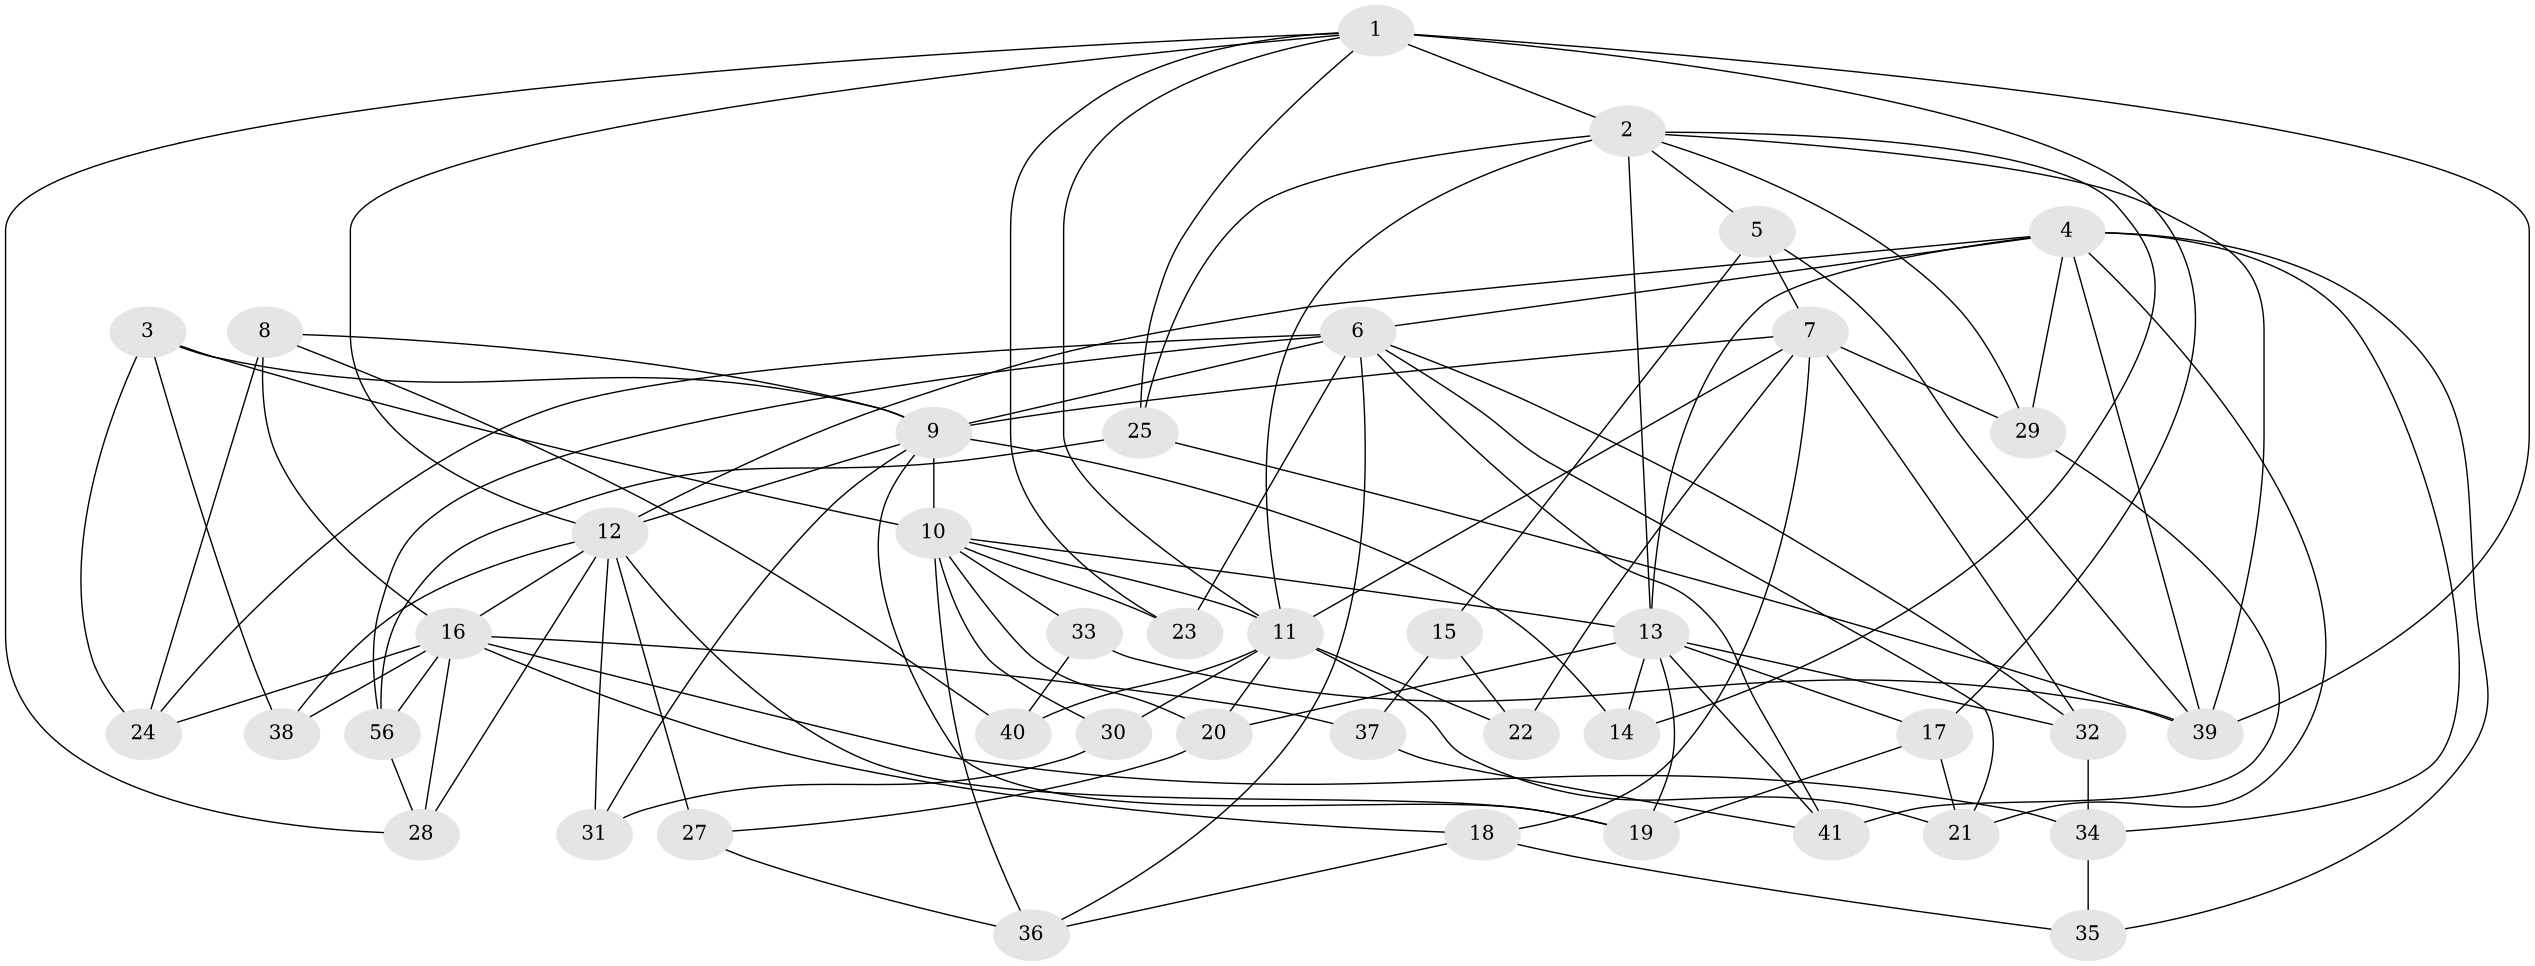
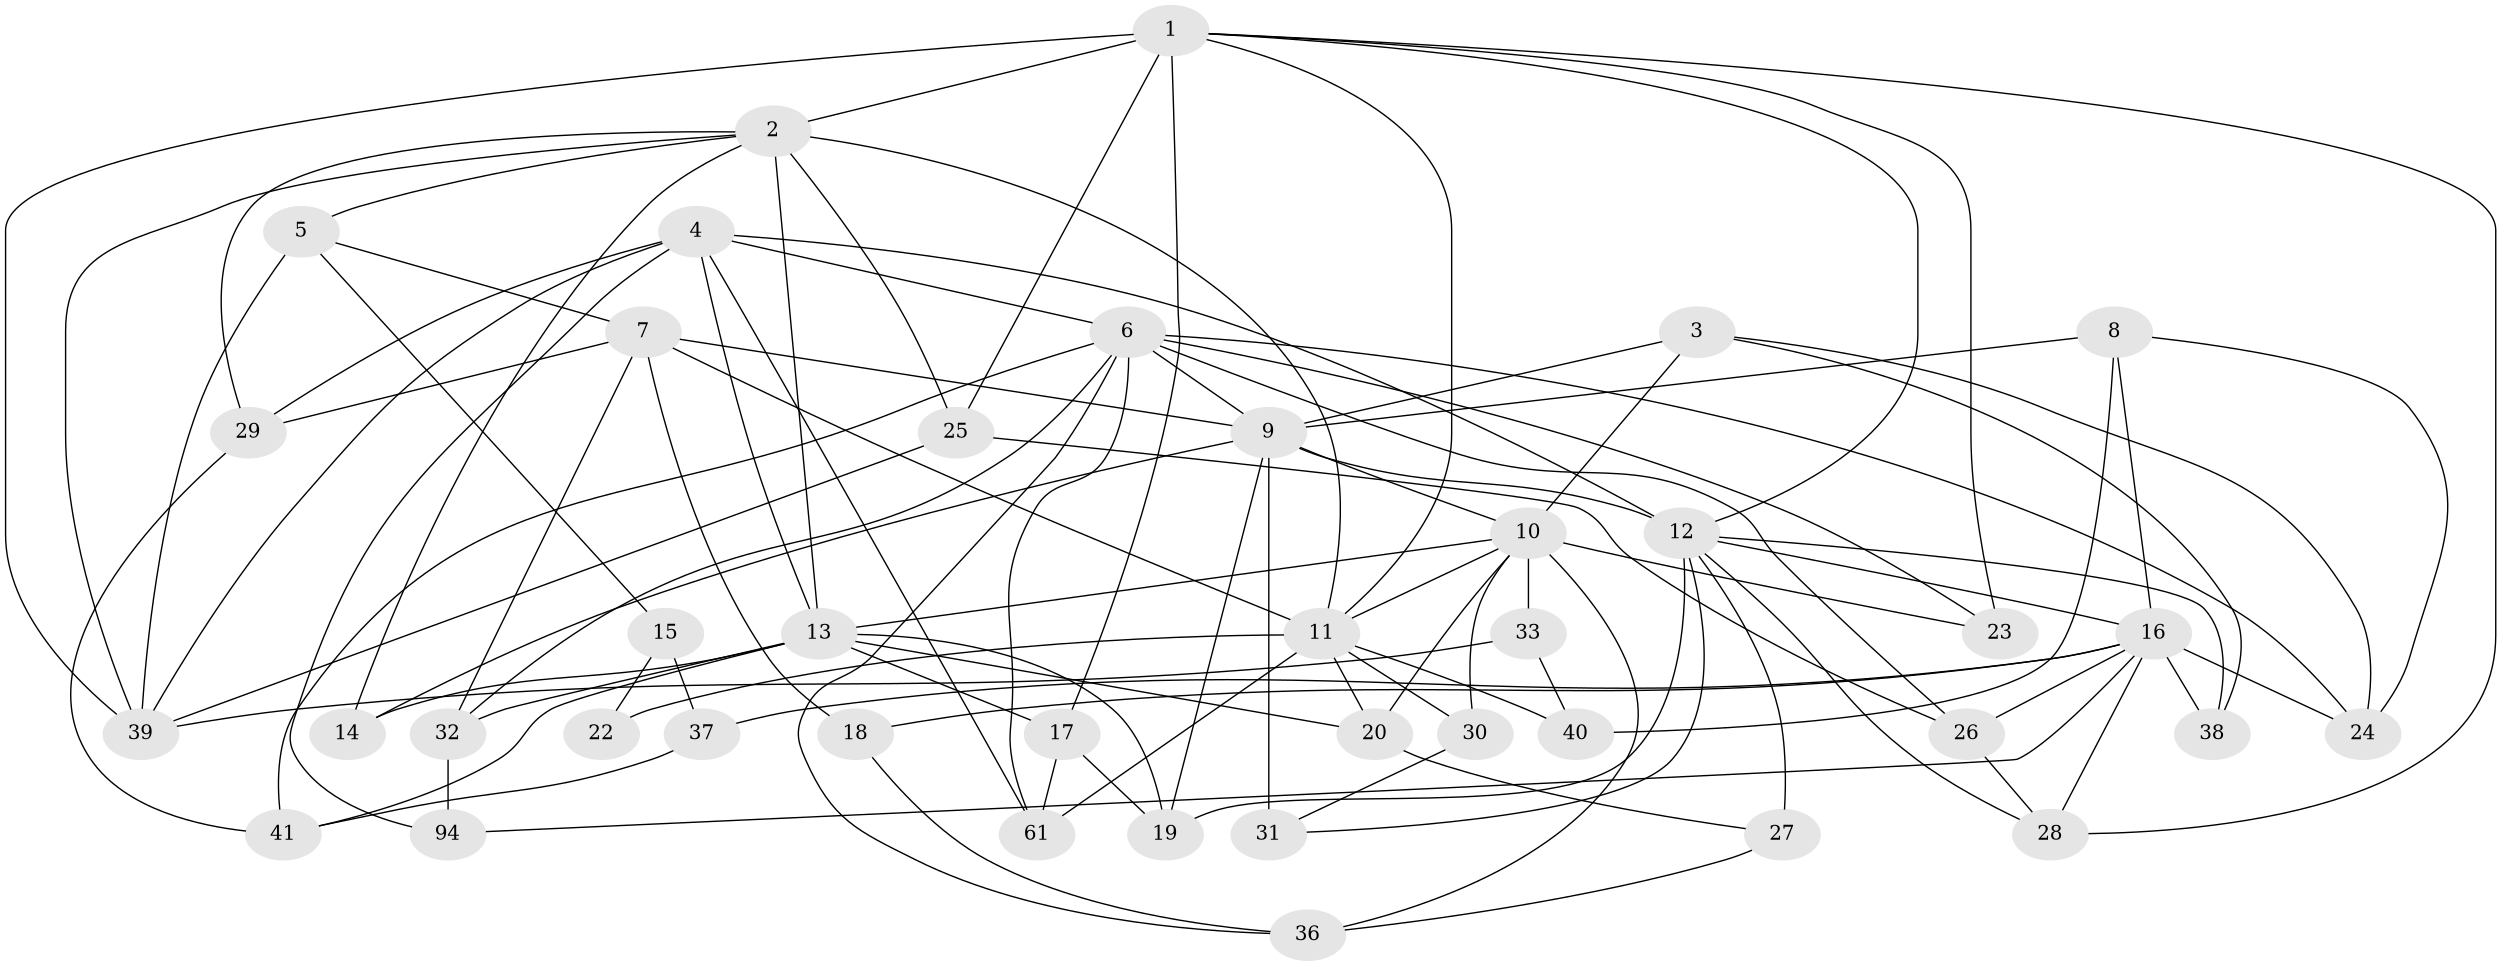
(1672, 511) -> none
(382, 734) -> (1967, 734)
(1961, 835) -> (1037, 835)
(2088, 835) -> (448, 835)
(2088, 935) -> none
